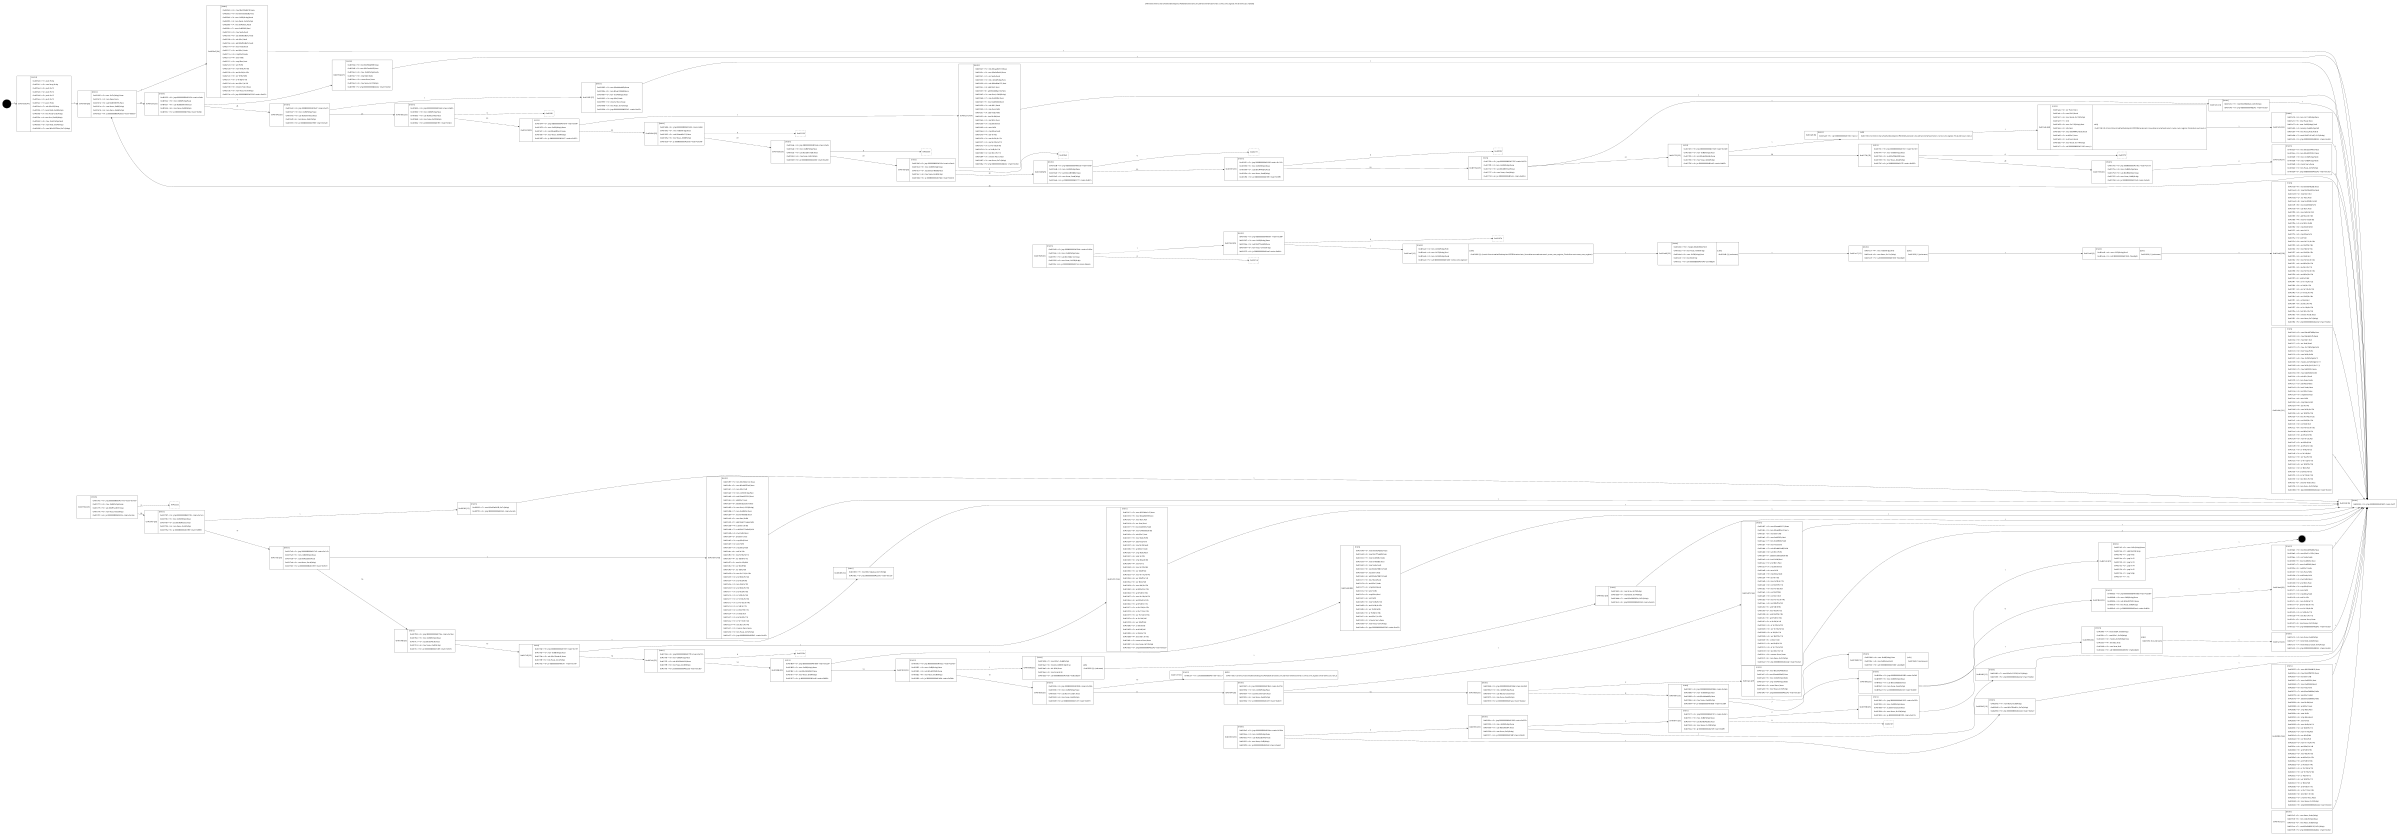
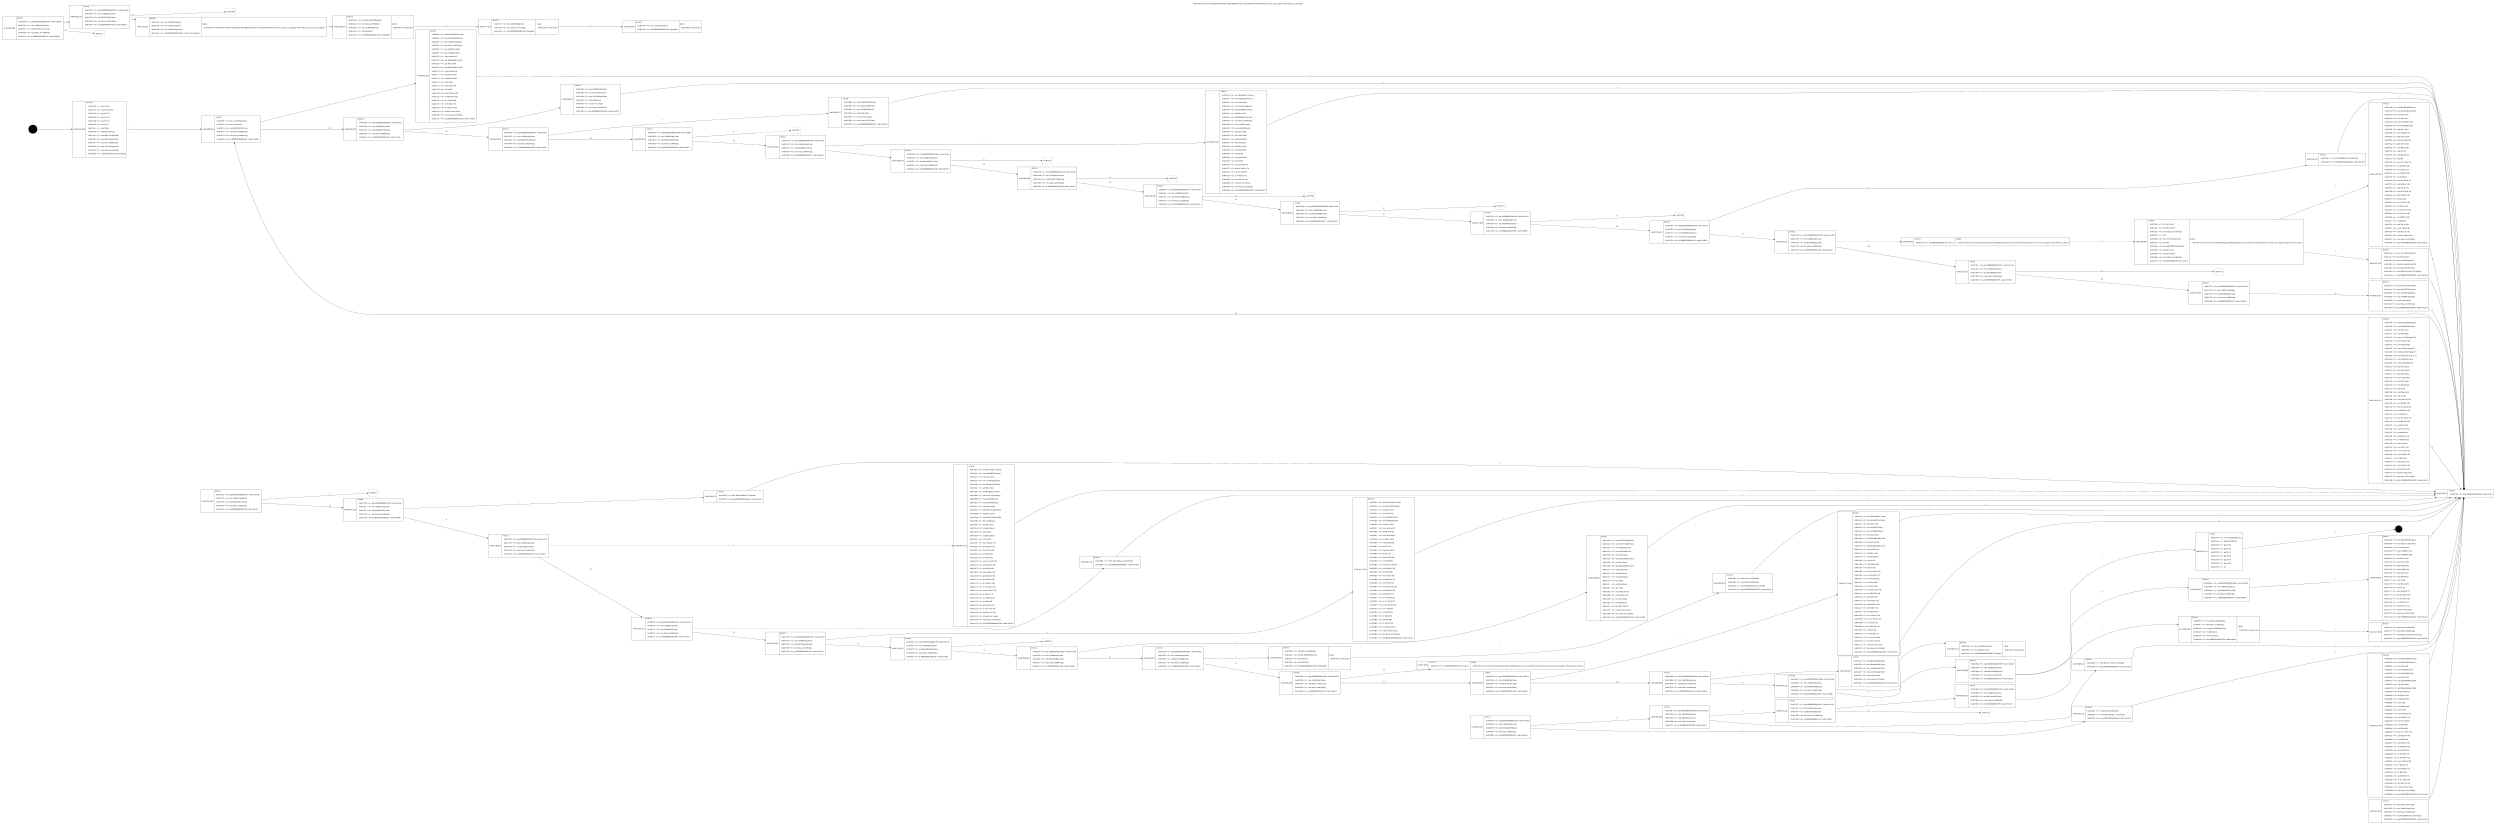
(2216, 254) -> (2323, 203)
